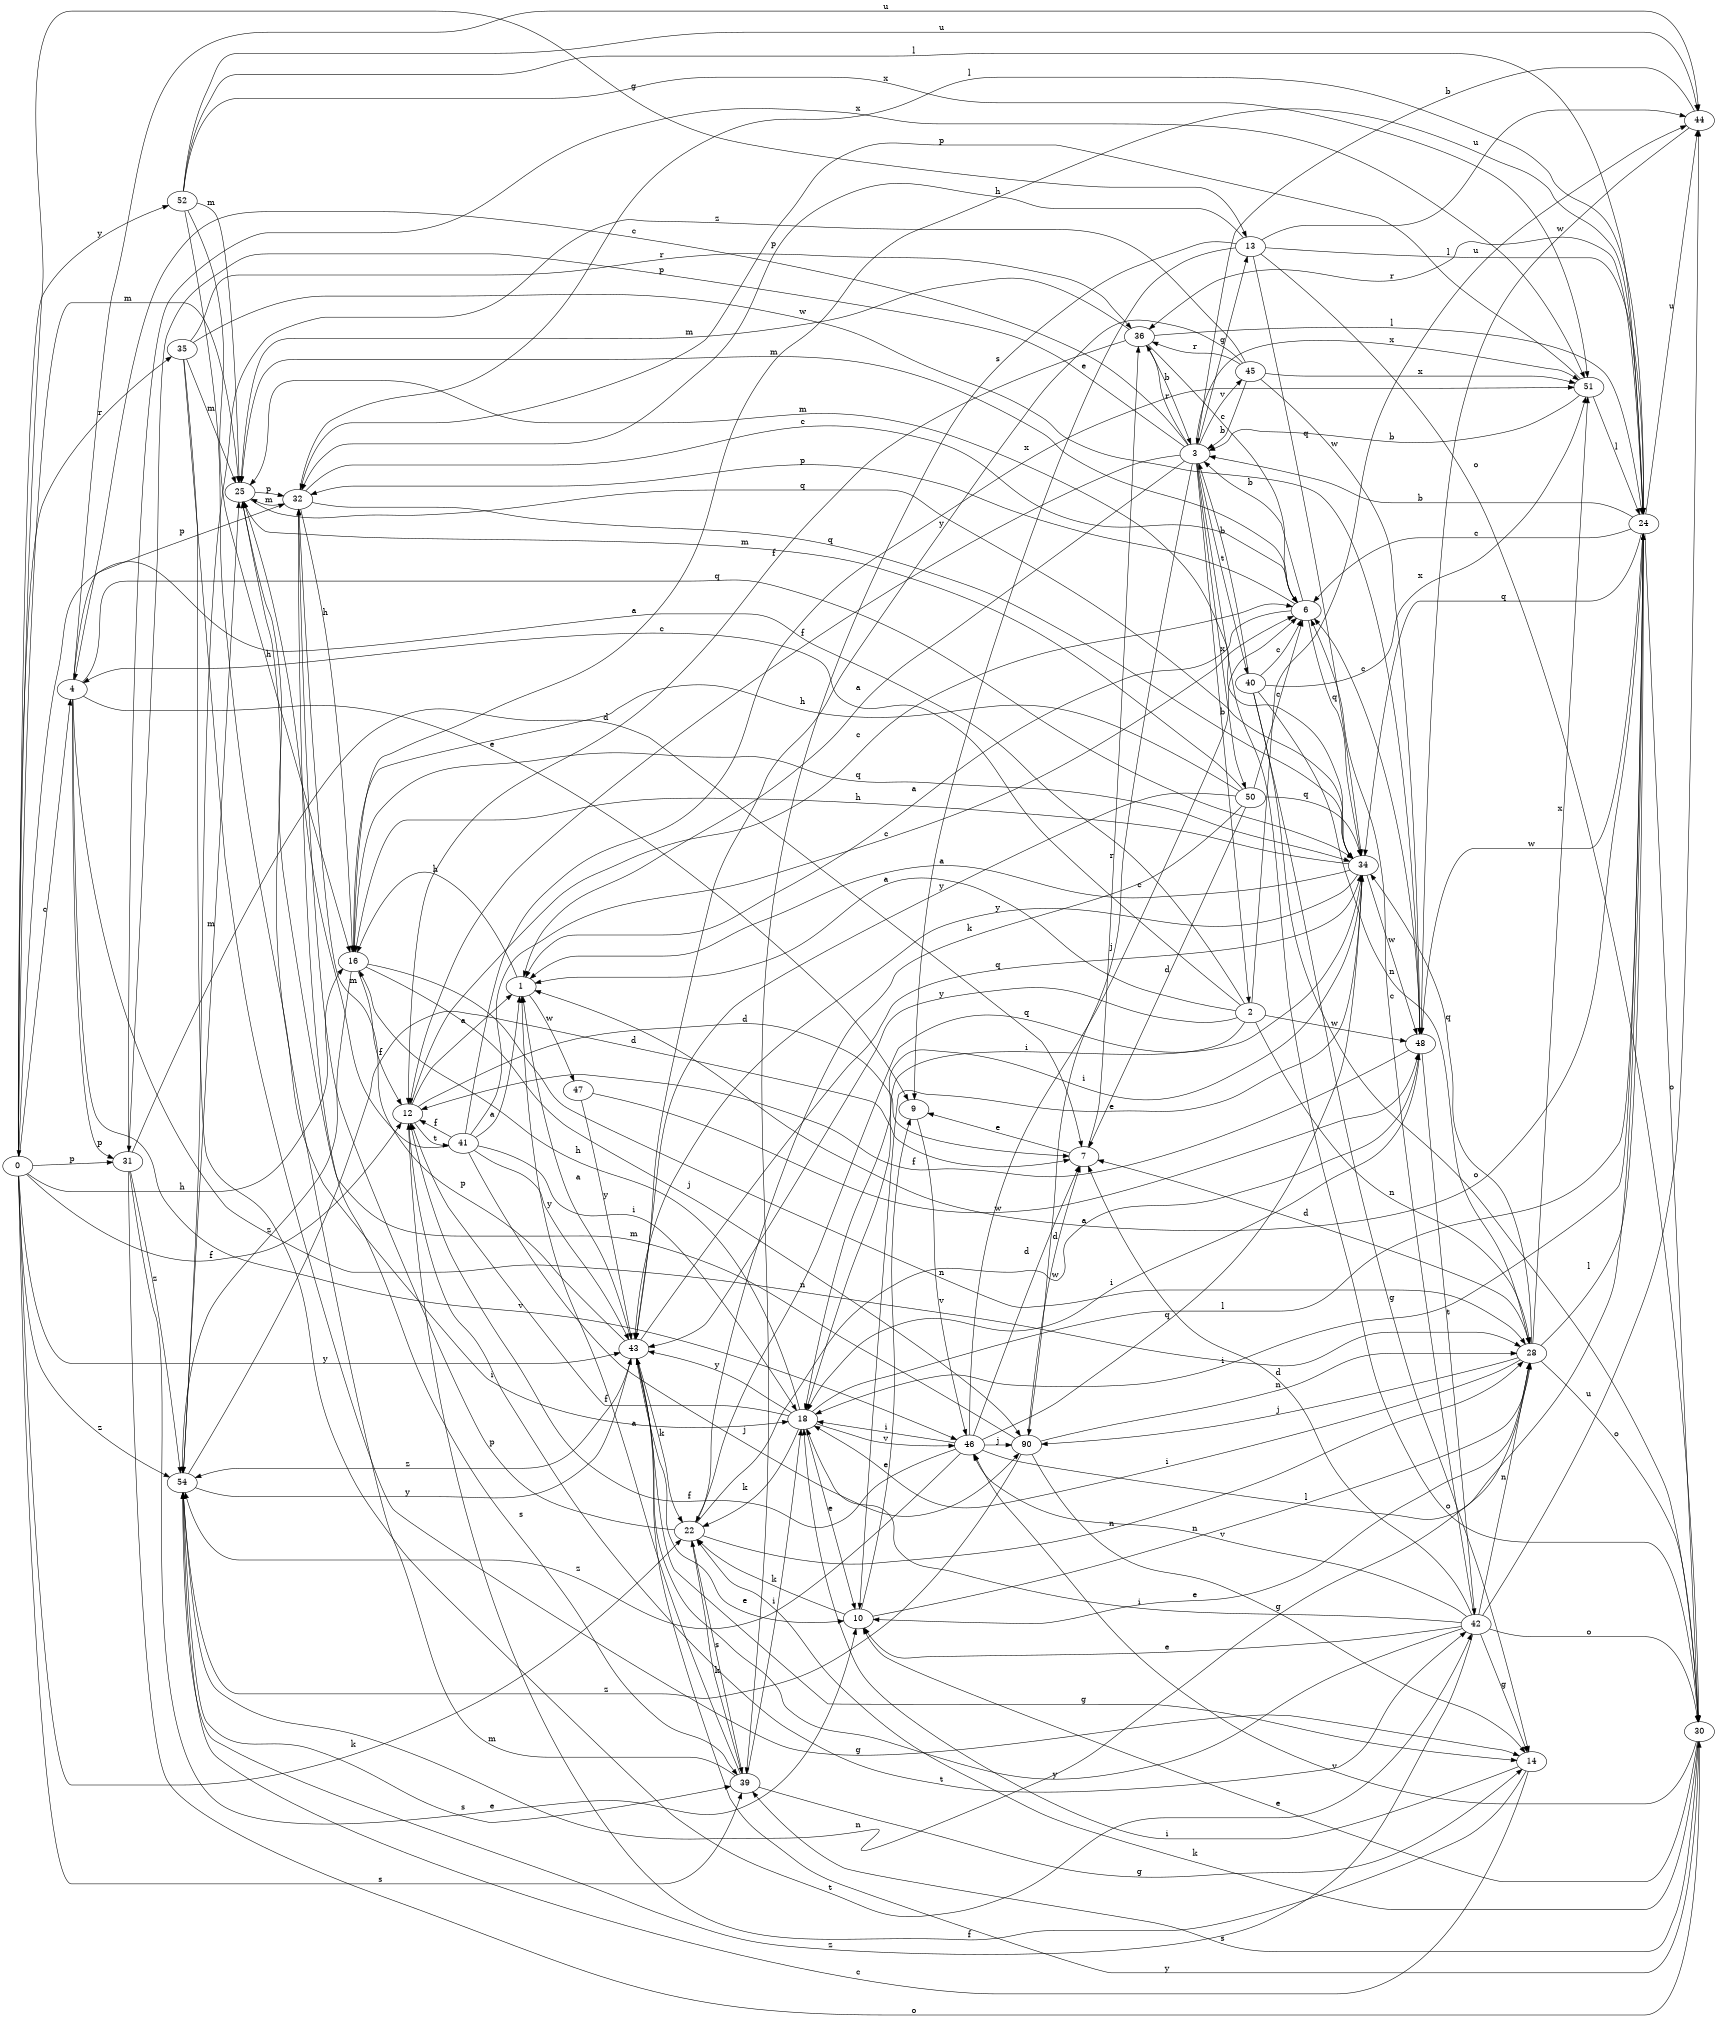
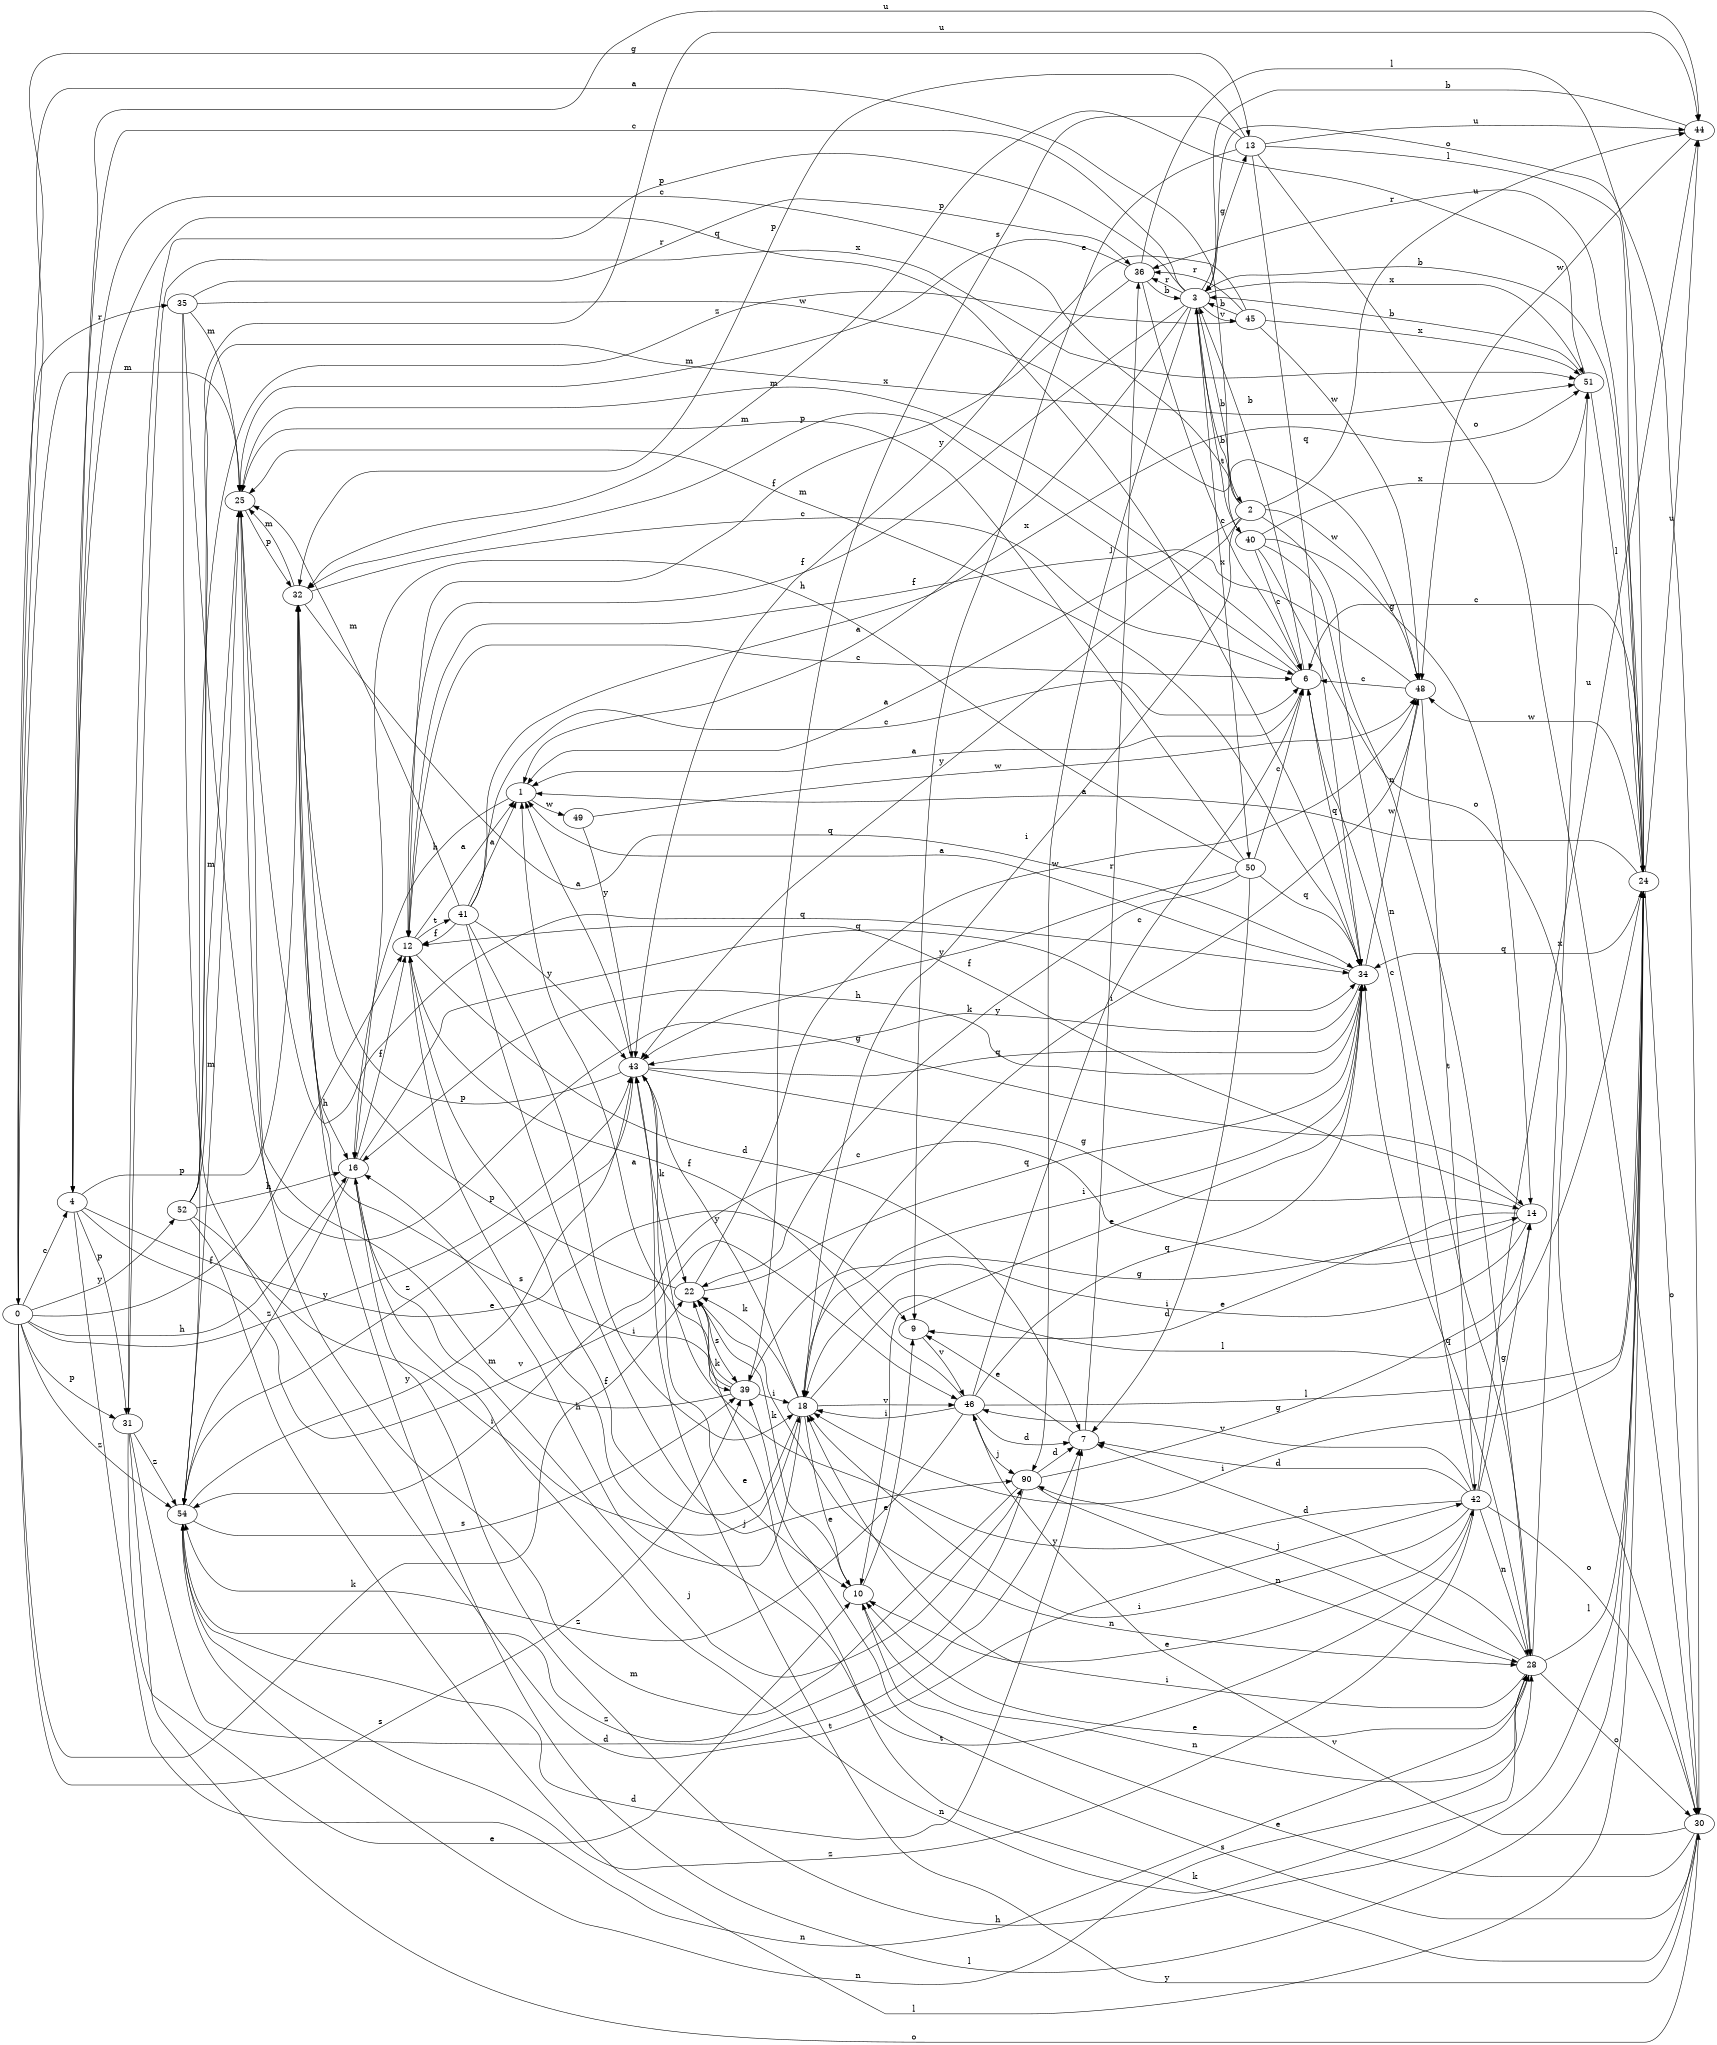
(578, 1091) -> (578, 818)
none -> (1232, 1306)
